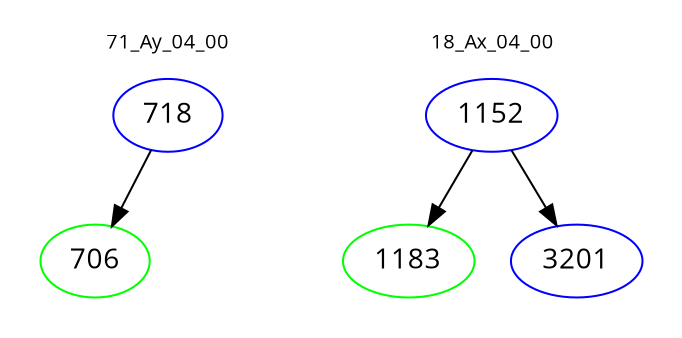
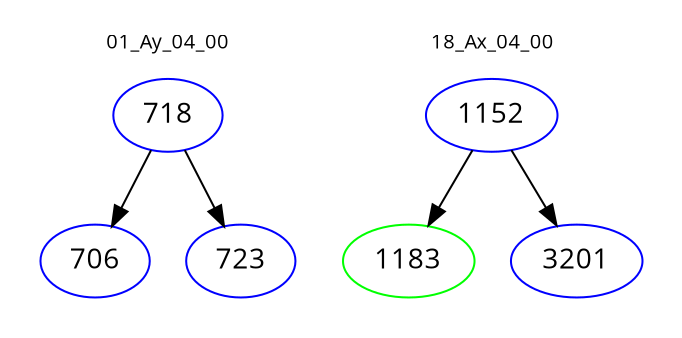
(168, 44) -> (168, 44)
(95, 261) -> (95, 261)
none -> (241, 261)
